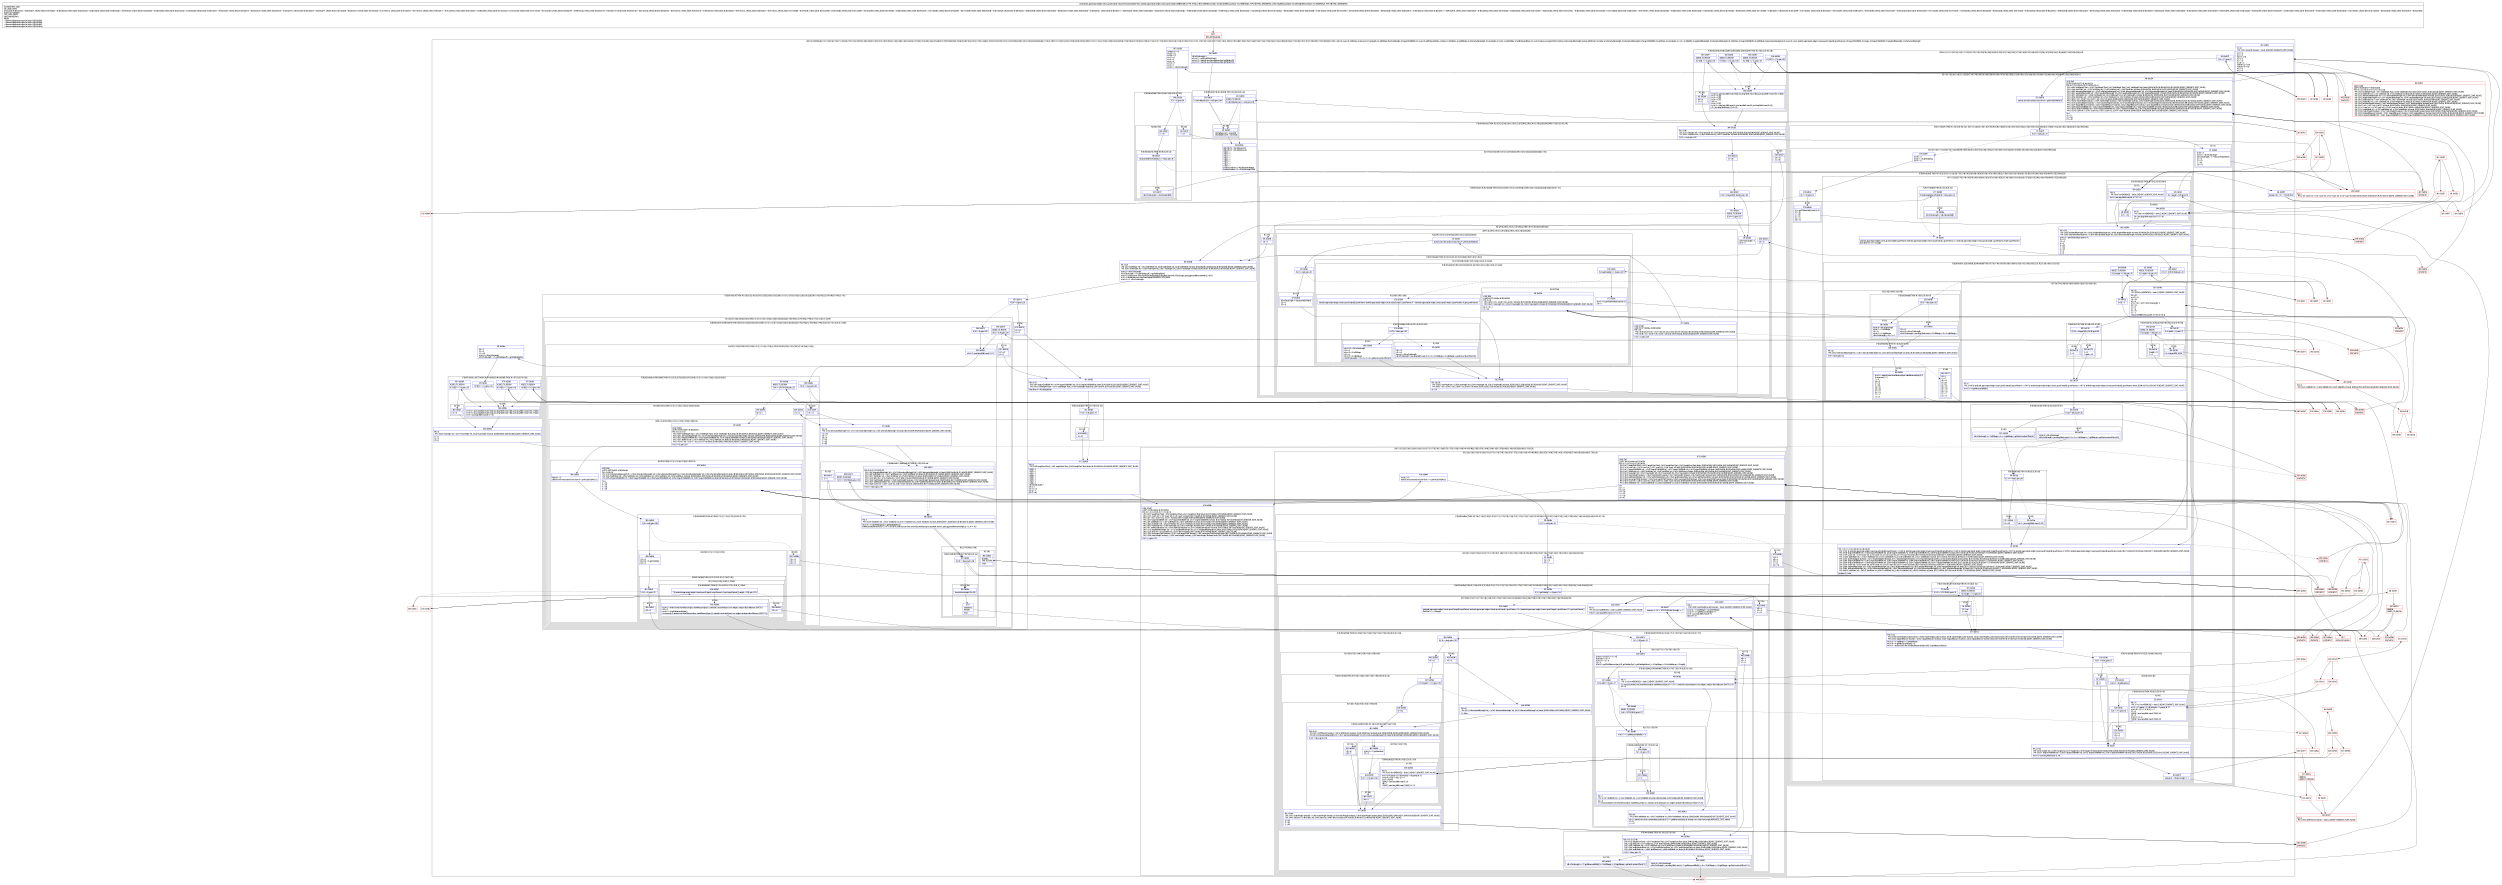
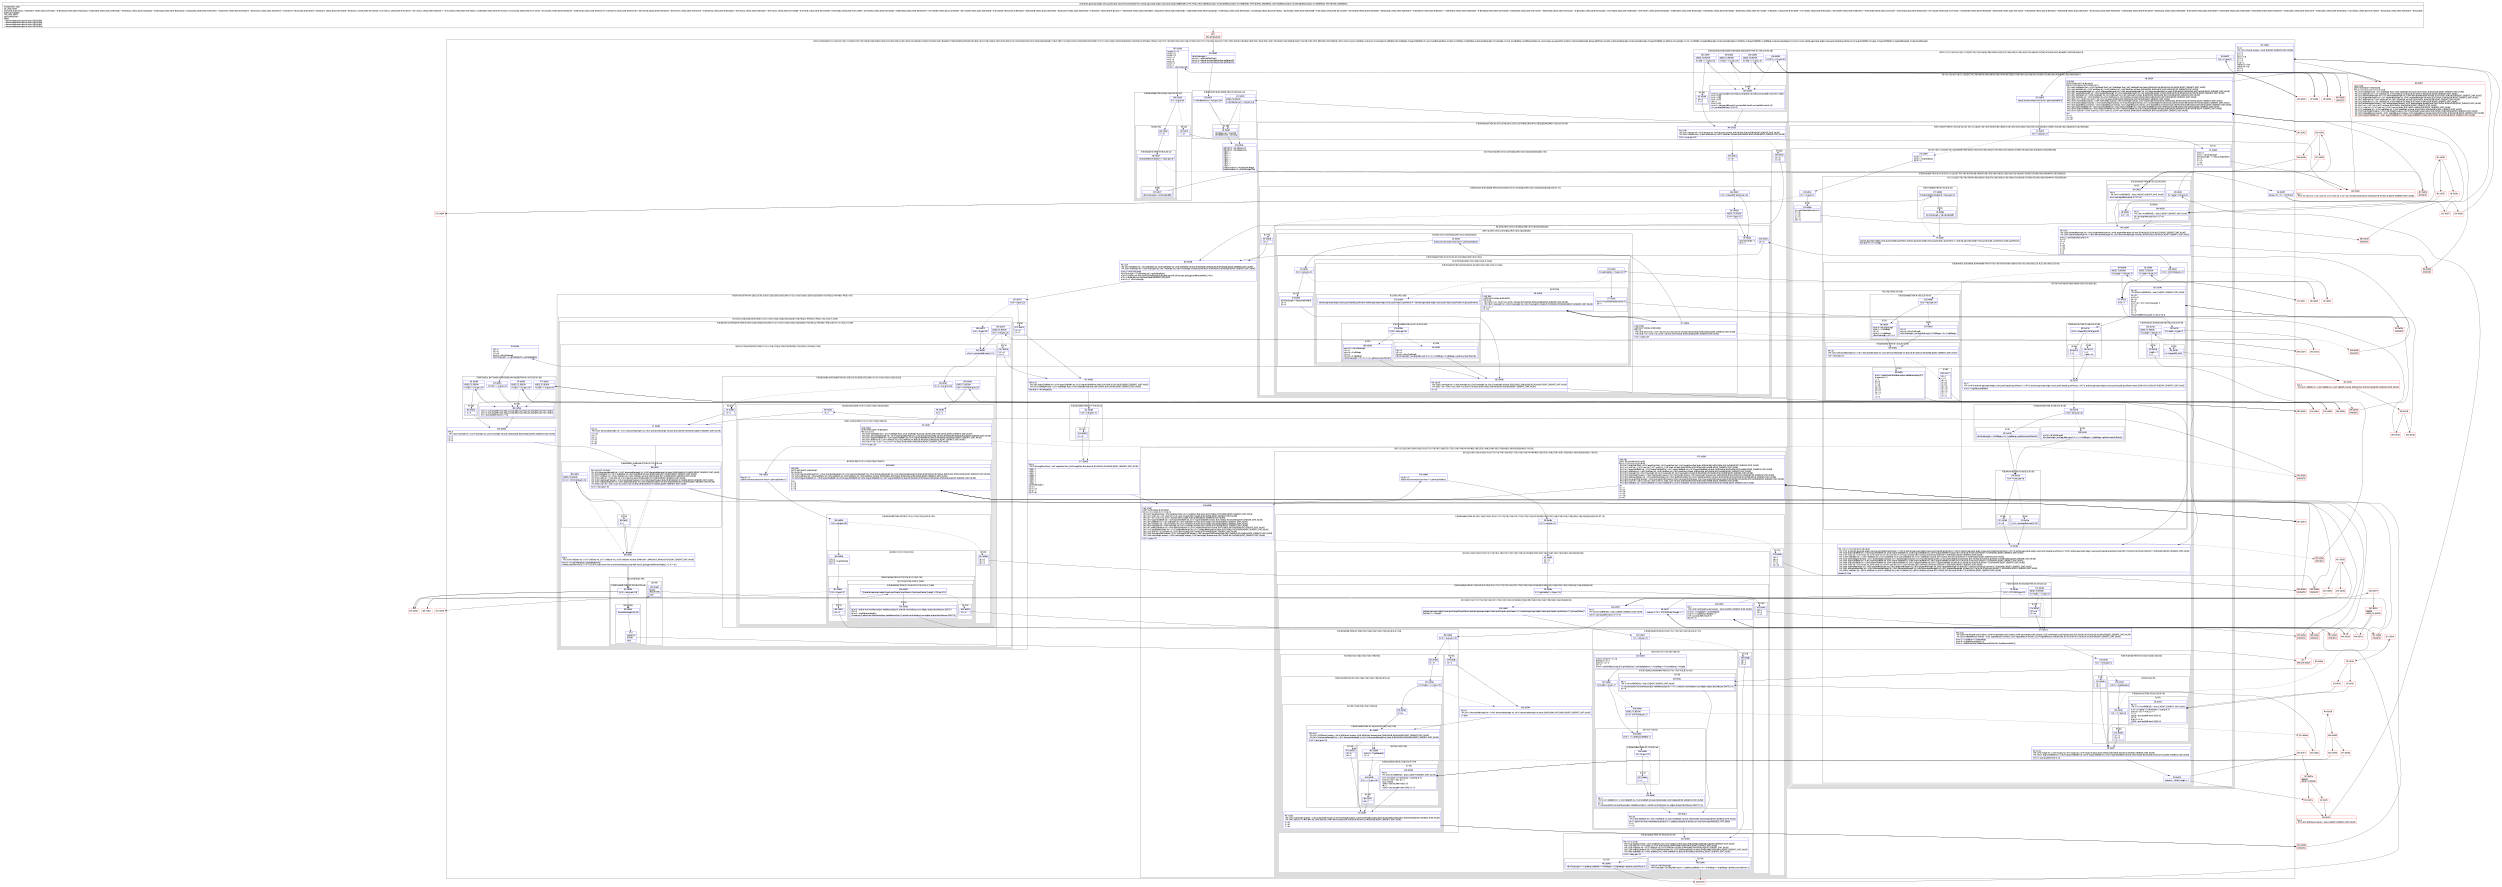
none -> (600, 502)
(1194, 597) -> none
